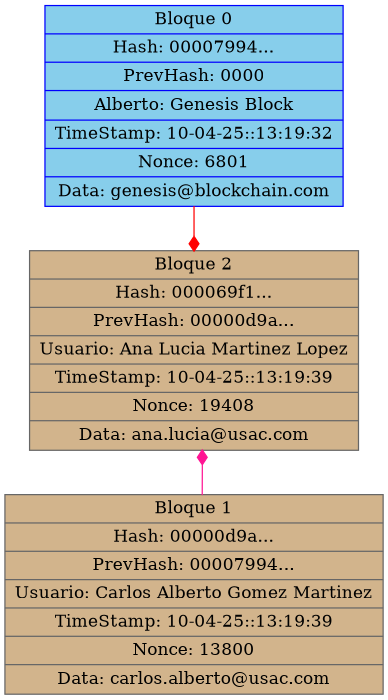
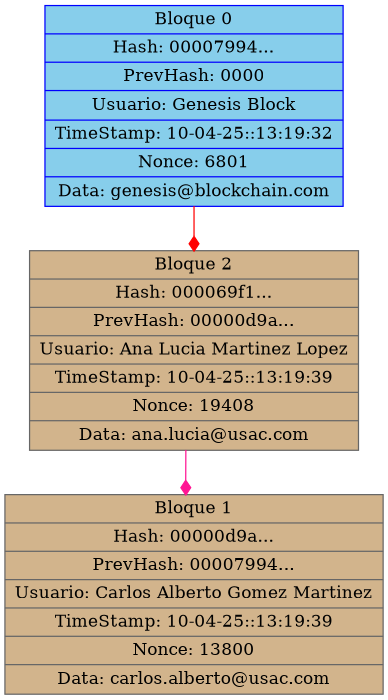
(194, 105) -> (194, 105)
(202, 480) -> (186, 465)
